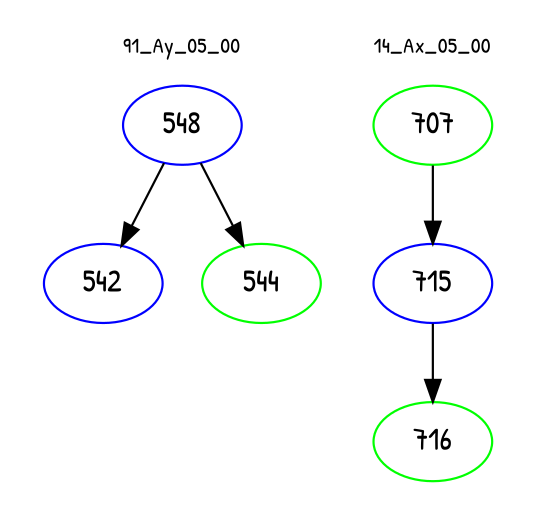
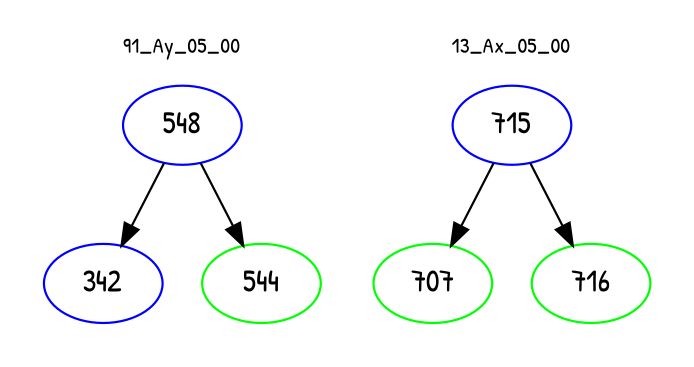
(433, 47) -> (512, 47)
(433, 194) -> (477, 194)
(103, 283) -> (103, 283)
